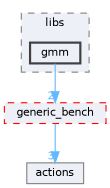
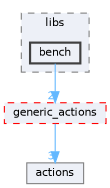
(55, 53) -> (55, 53)
(55, 113) -> (55, 113)
